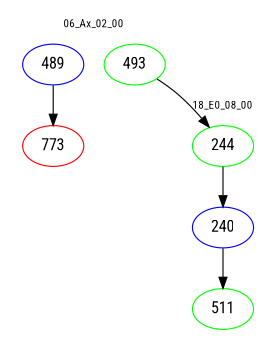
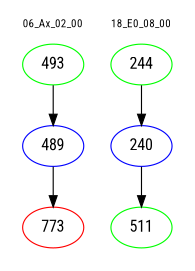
(191, 106) -> (53, 100)
